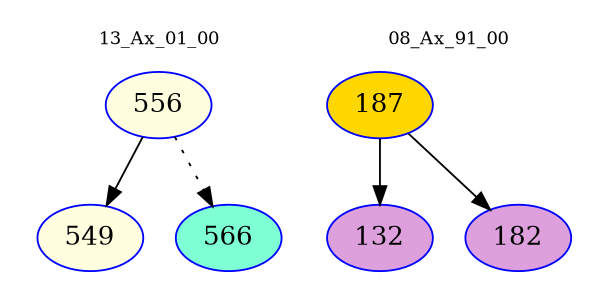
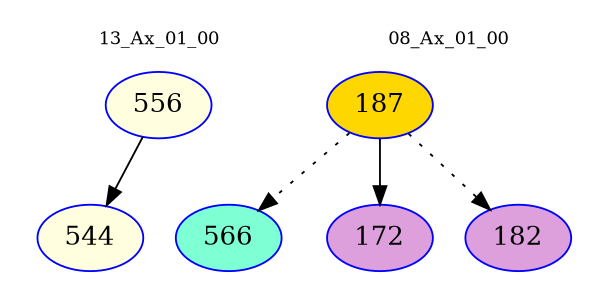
(449, 40) -> (449, 40)
(189, 163) -> (325, 154)
(443, 165) -> (443, 165)
(90, 238) -> (90, 238)
(380, 238) -> (380, 238)
